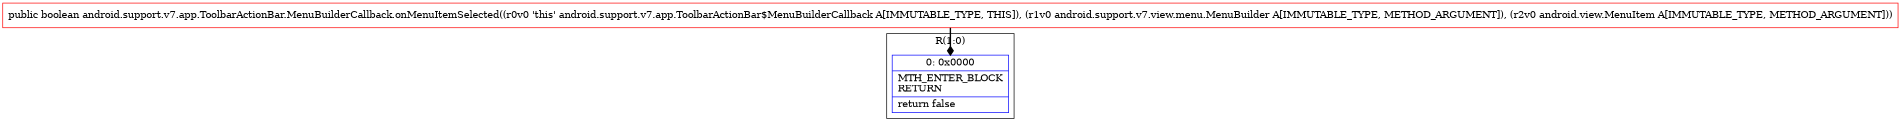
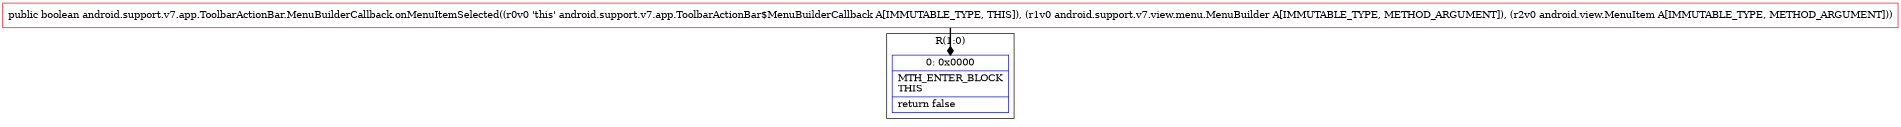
(920, 89) -> (910, 89)
